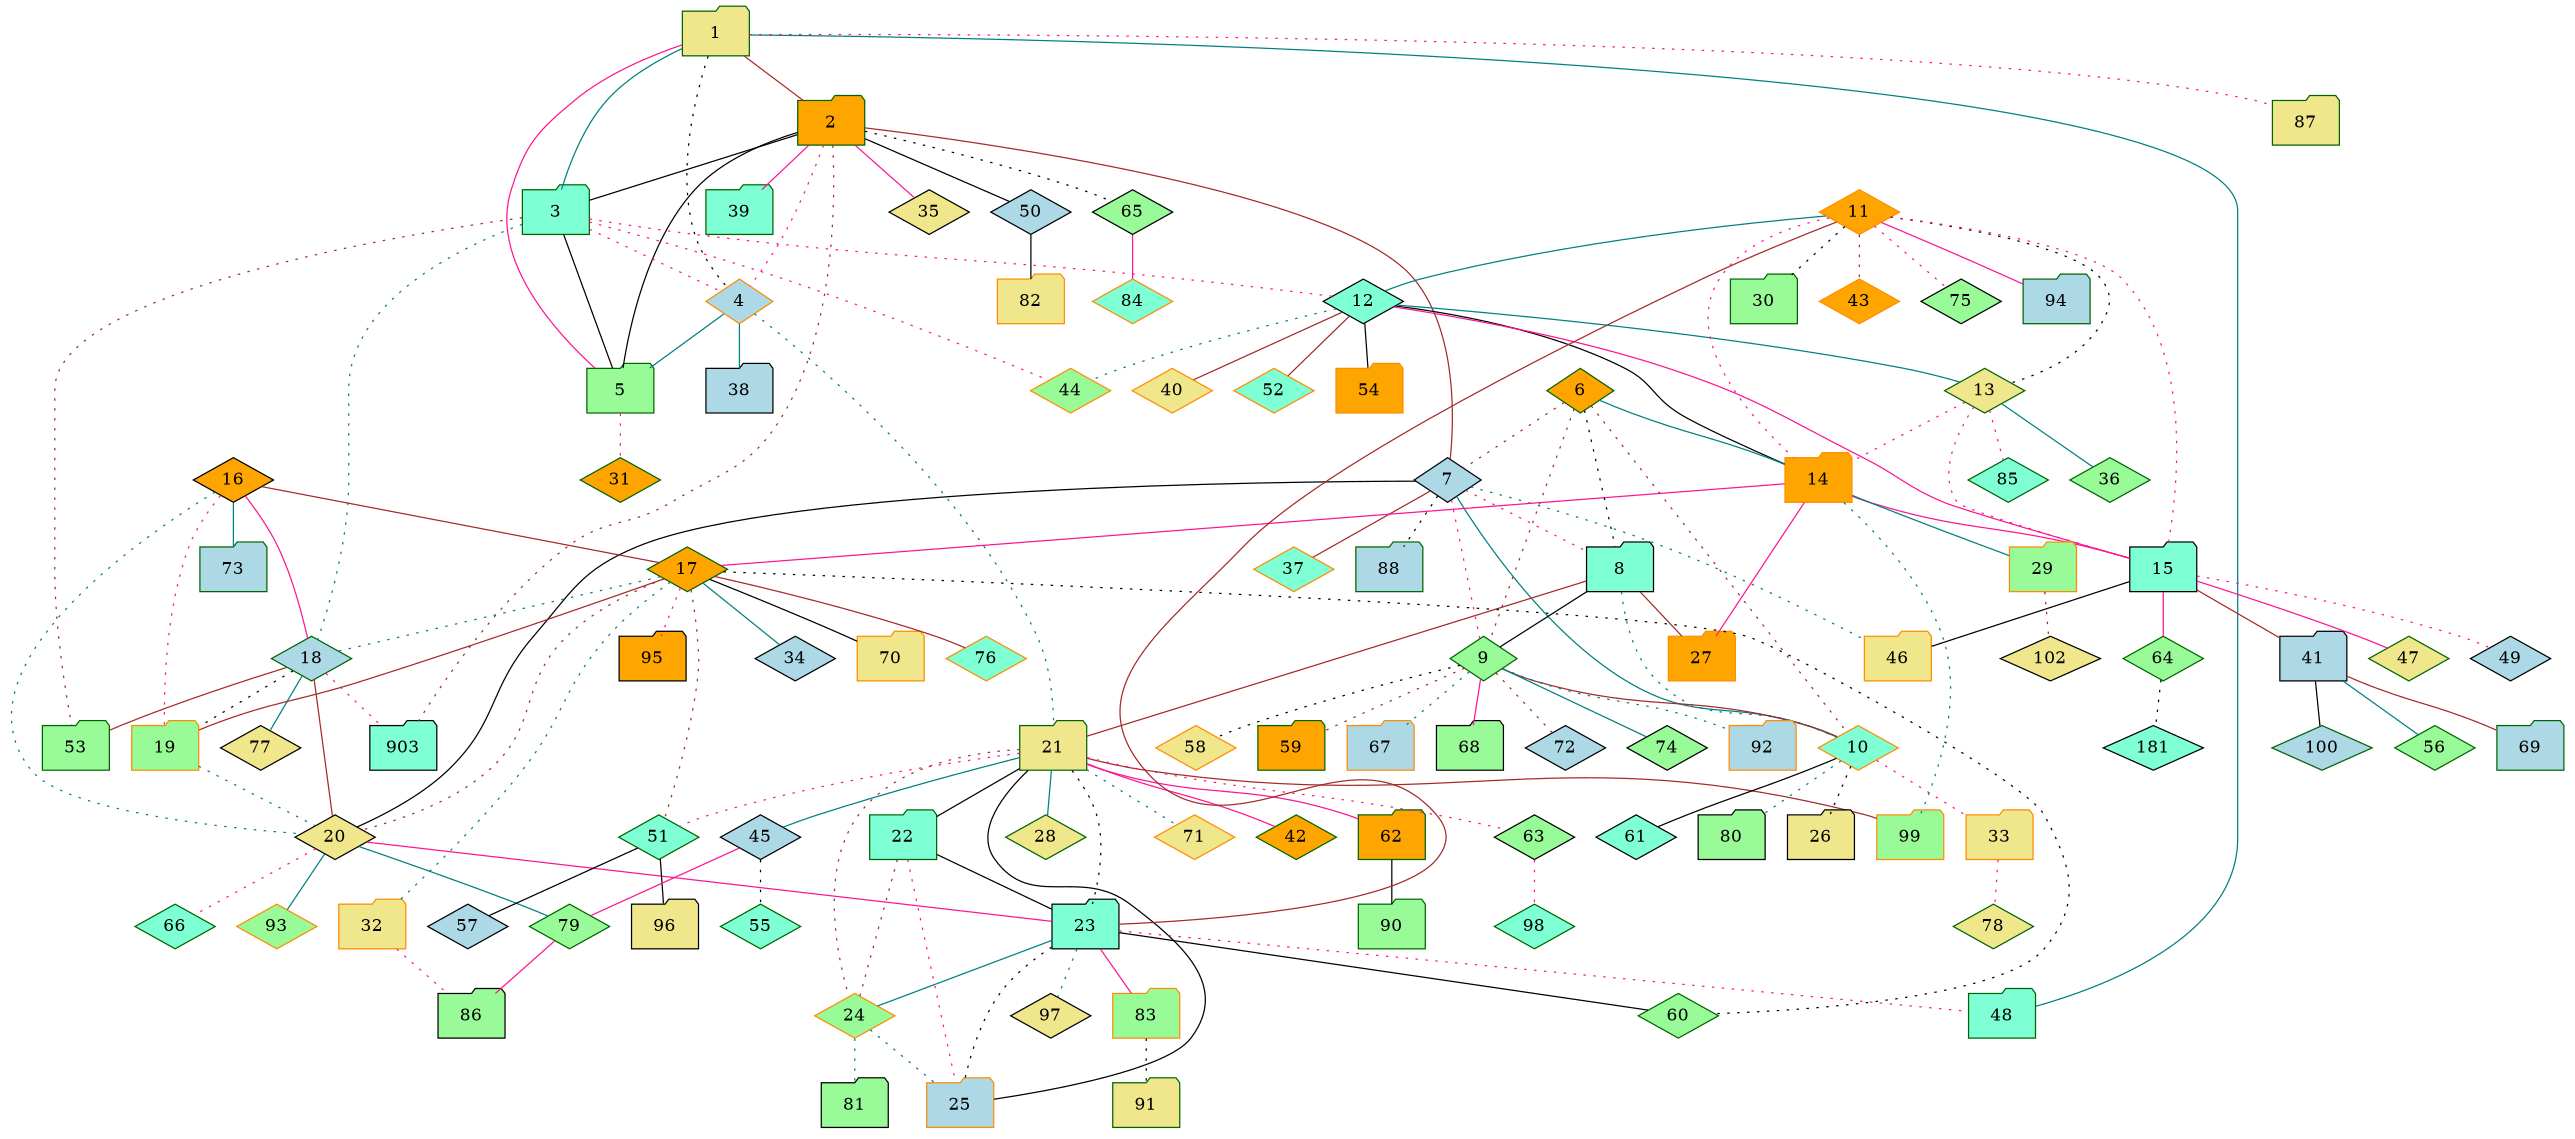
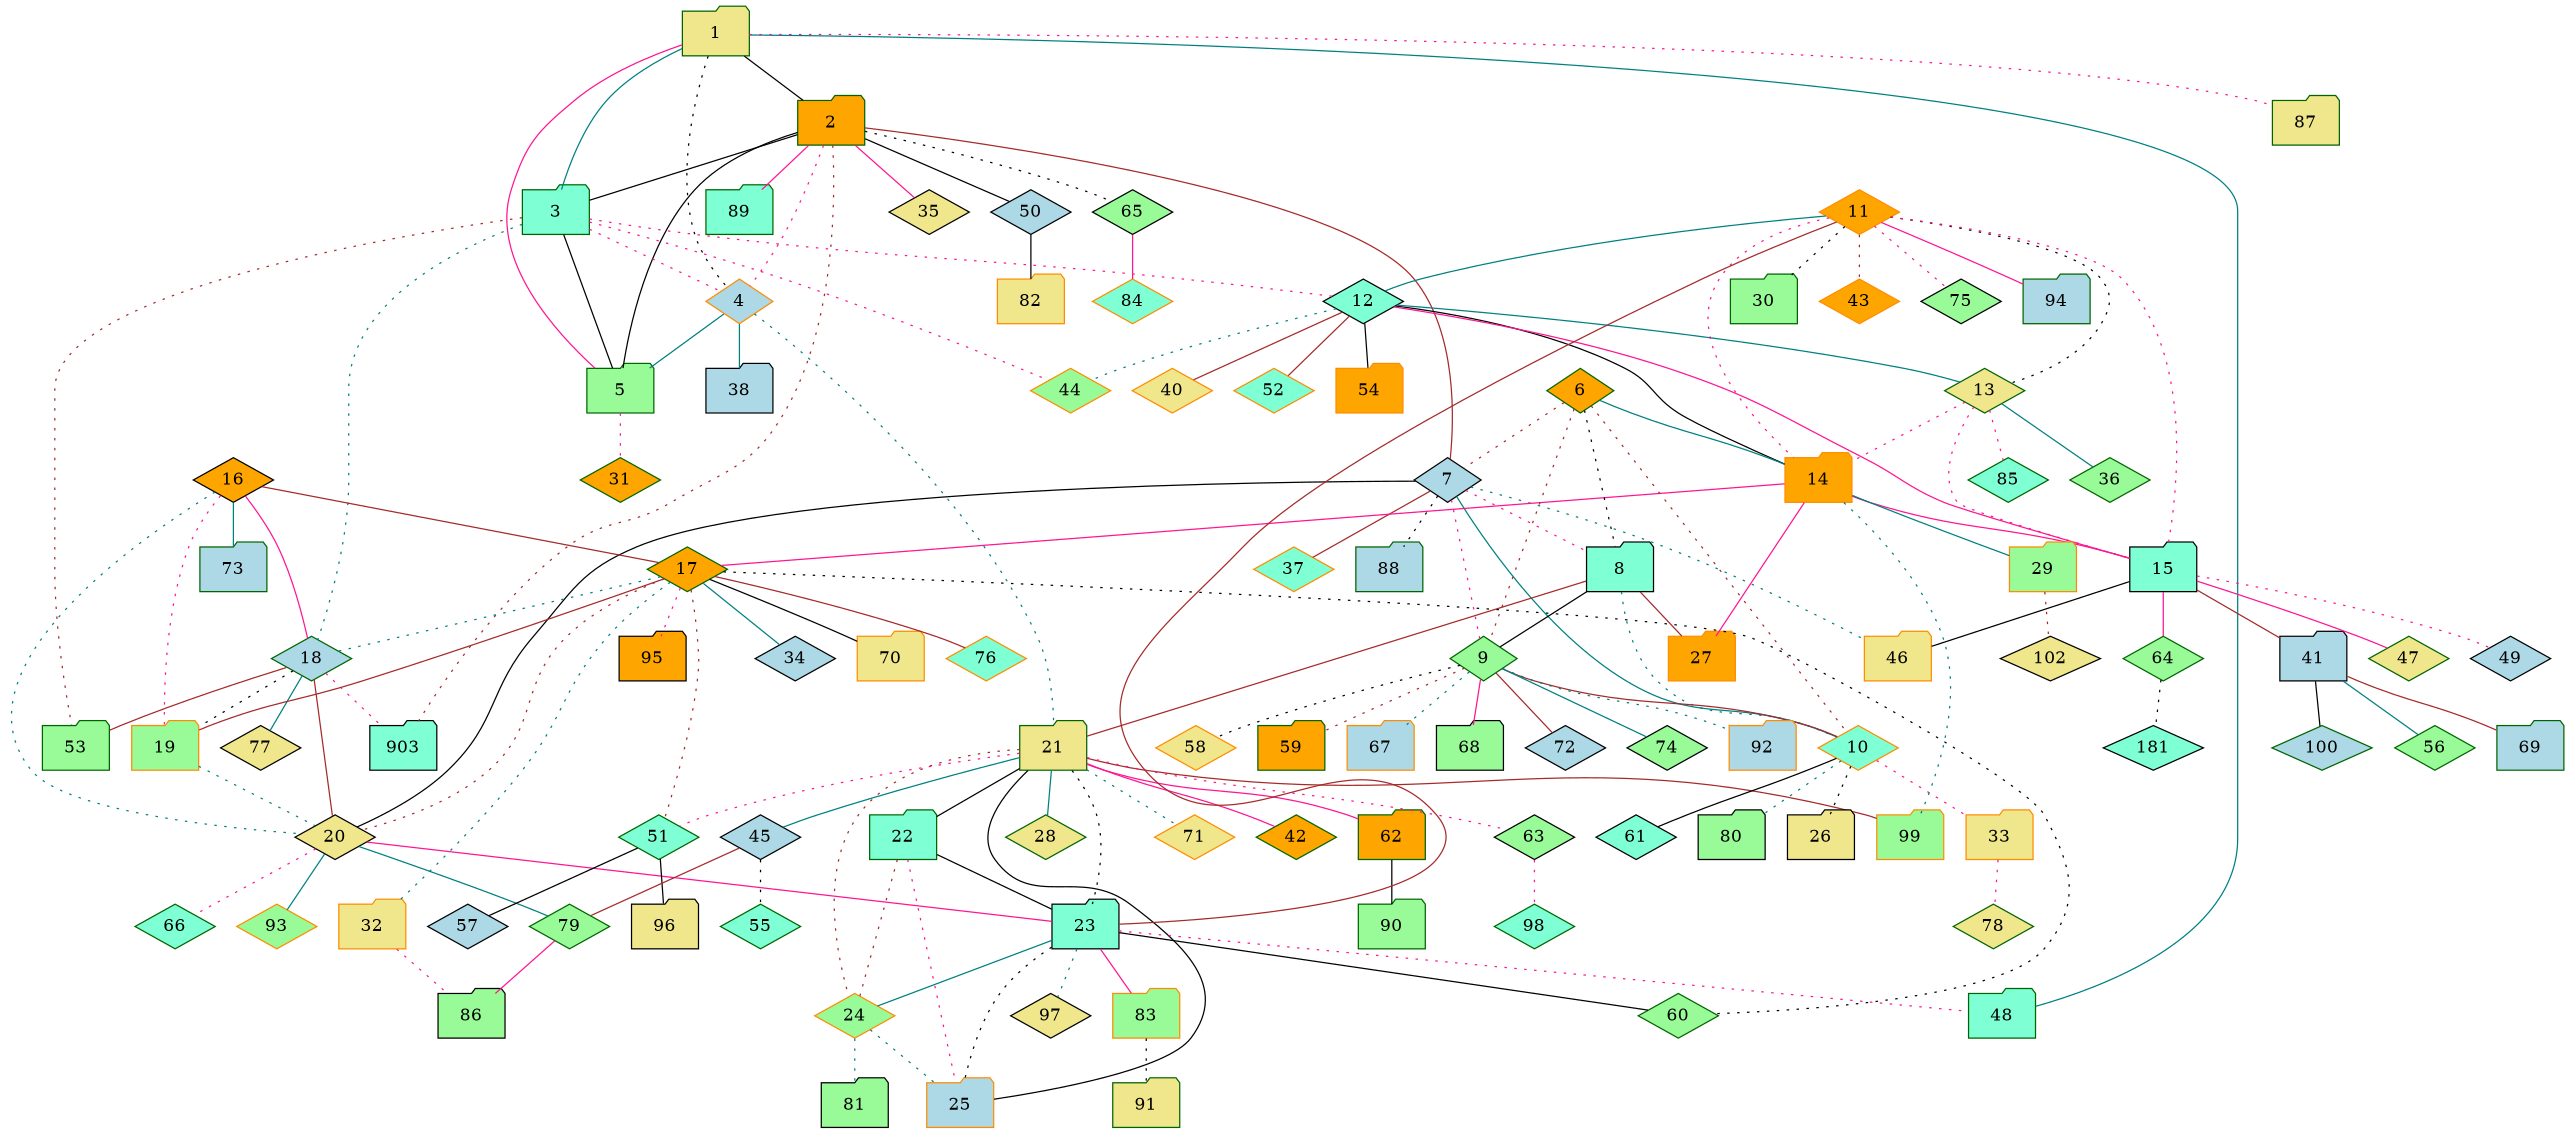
(774, 78) -> (774, 78)
(739, 212) -> (739, 212)
(1524, 703) -> (1524, 703)
(654, 887) -> (654, 887)
